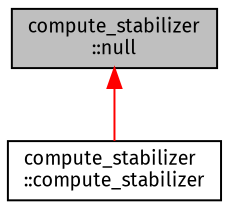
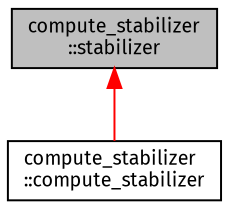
(114, 38) -> (114, 38)
